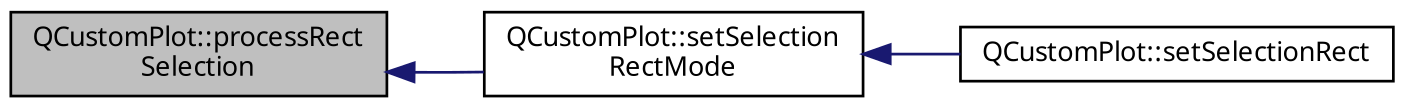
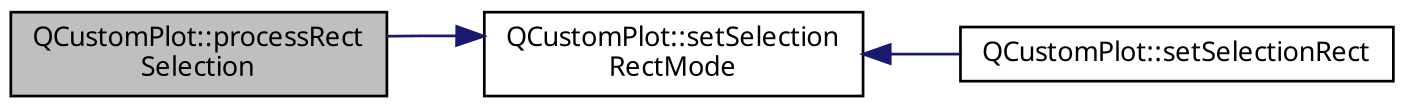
(449, 72) -> (422, 36)
